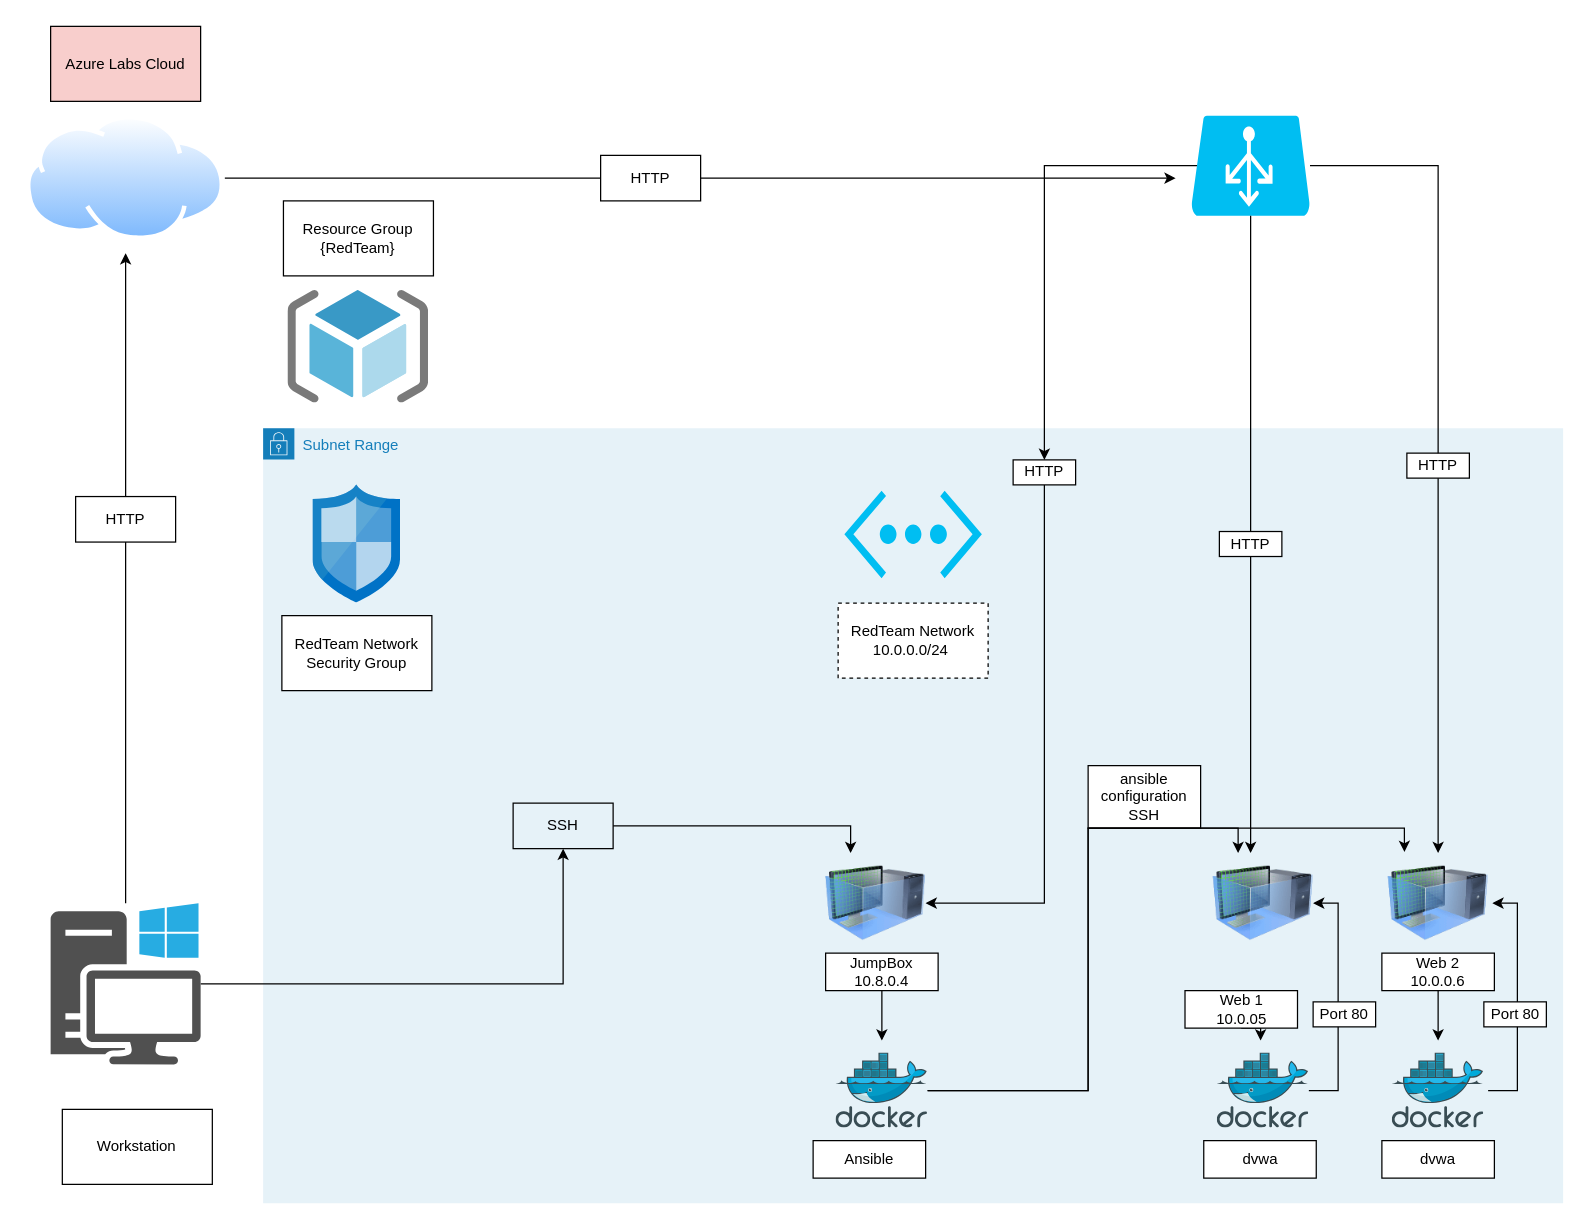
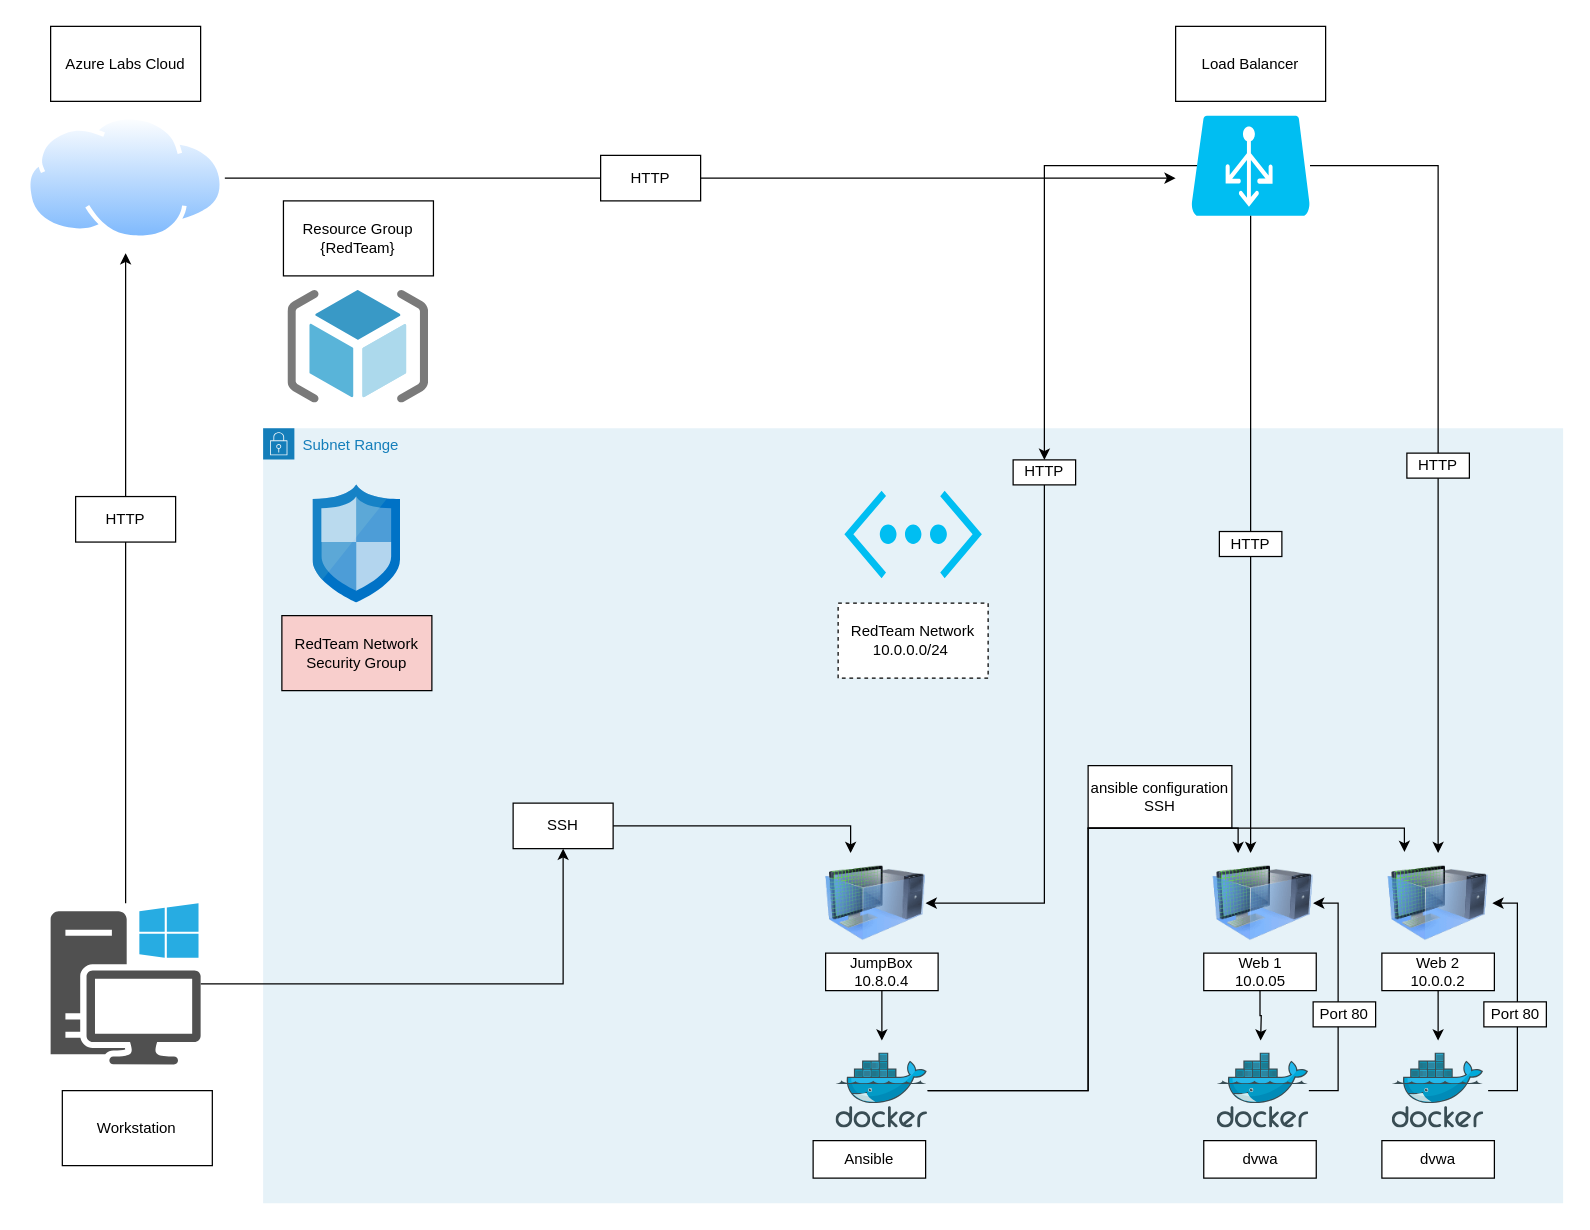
(126, 64) -> (126, 64)
none -> (1251, 64)
(357, 653) -> (357, 653)
(1144, 797) -> (1160, 797)
(563, 826) -> (563, 826)
(1438, 972) -> (1438, 972)
(1241, 1009) -> (1260, 972)
(137, 1147) -> (137, 1128)
